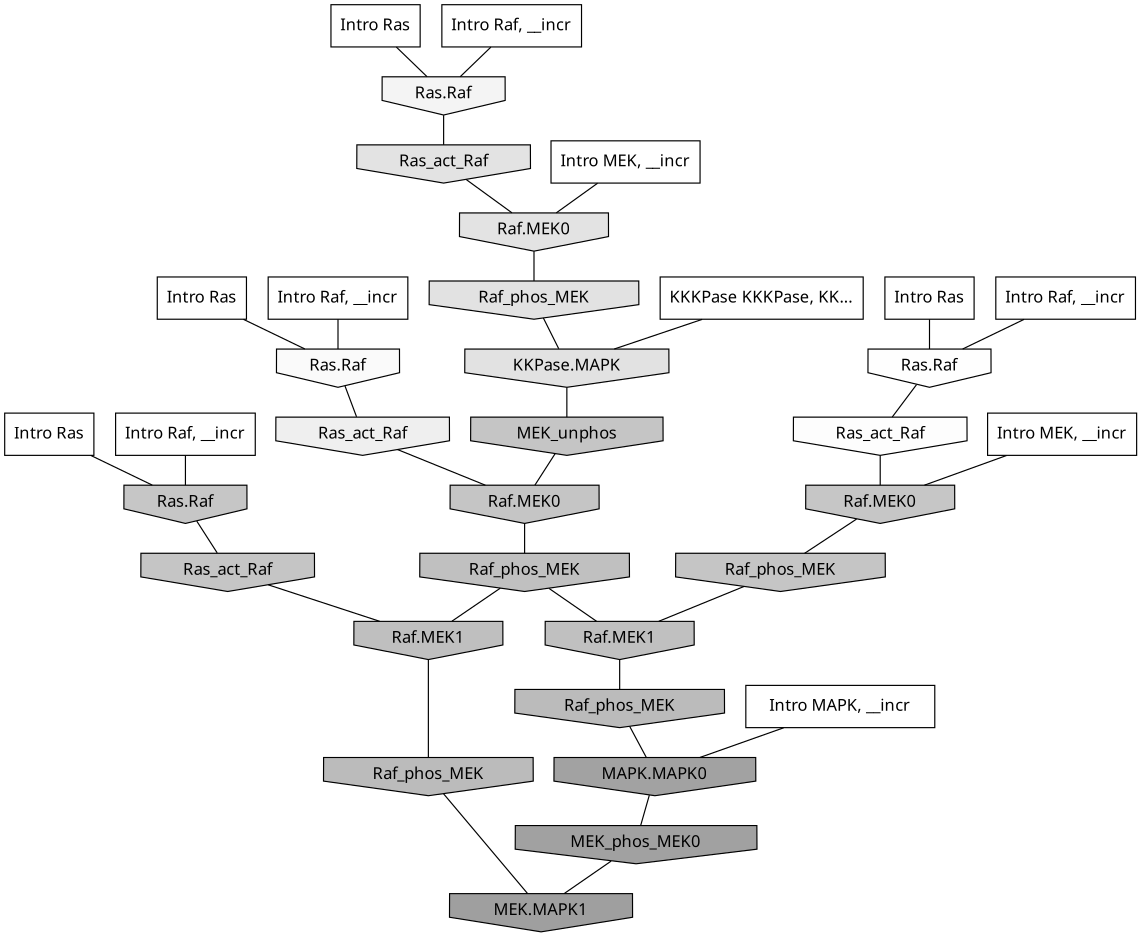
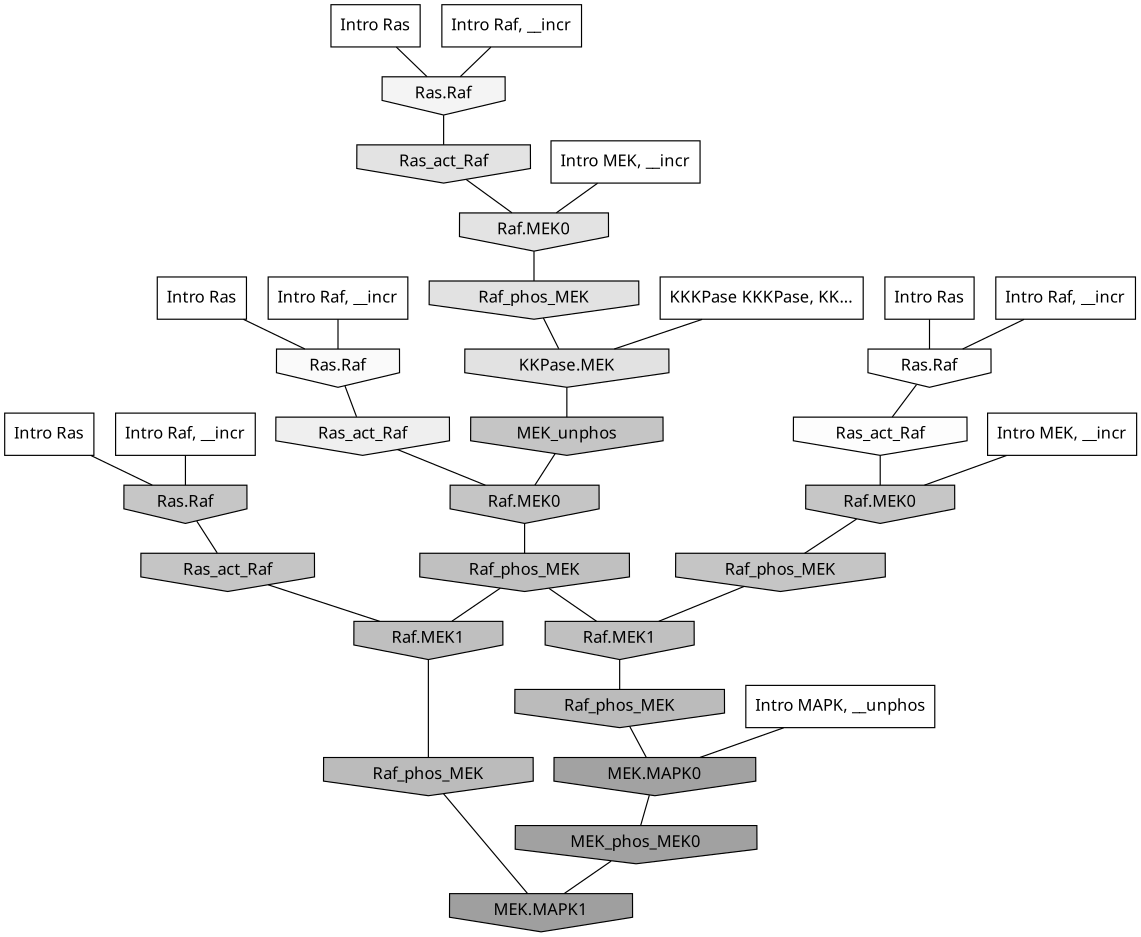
(567, 366) -> (567, 366)
(840, 707) -> (840, 707)
(655, 775) -> (655, 775)
